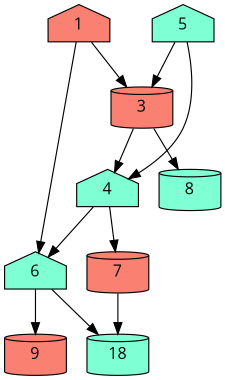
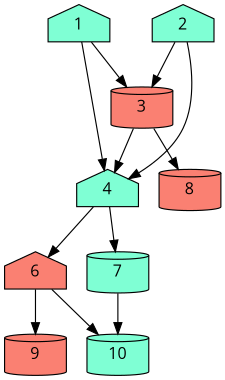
(79, 25) -> (79, 25)
(183, 25) -> (183, 25)
(58, 142) -> (92, 100)
(190, 190) -> (190, 190)
(35, 272) -> (35, 272)
(118, 272) -> (118, 272)
(118, 355) -> (118, 355)
